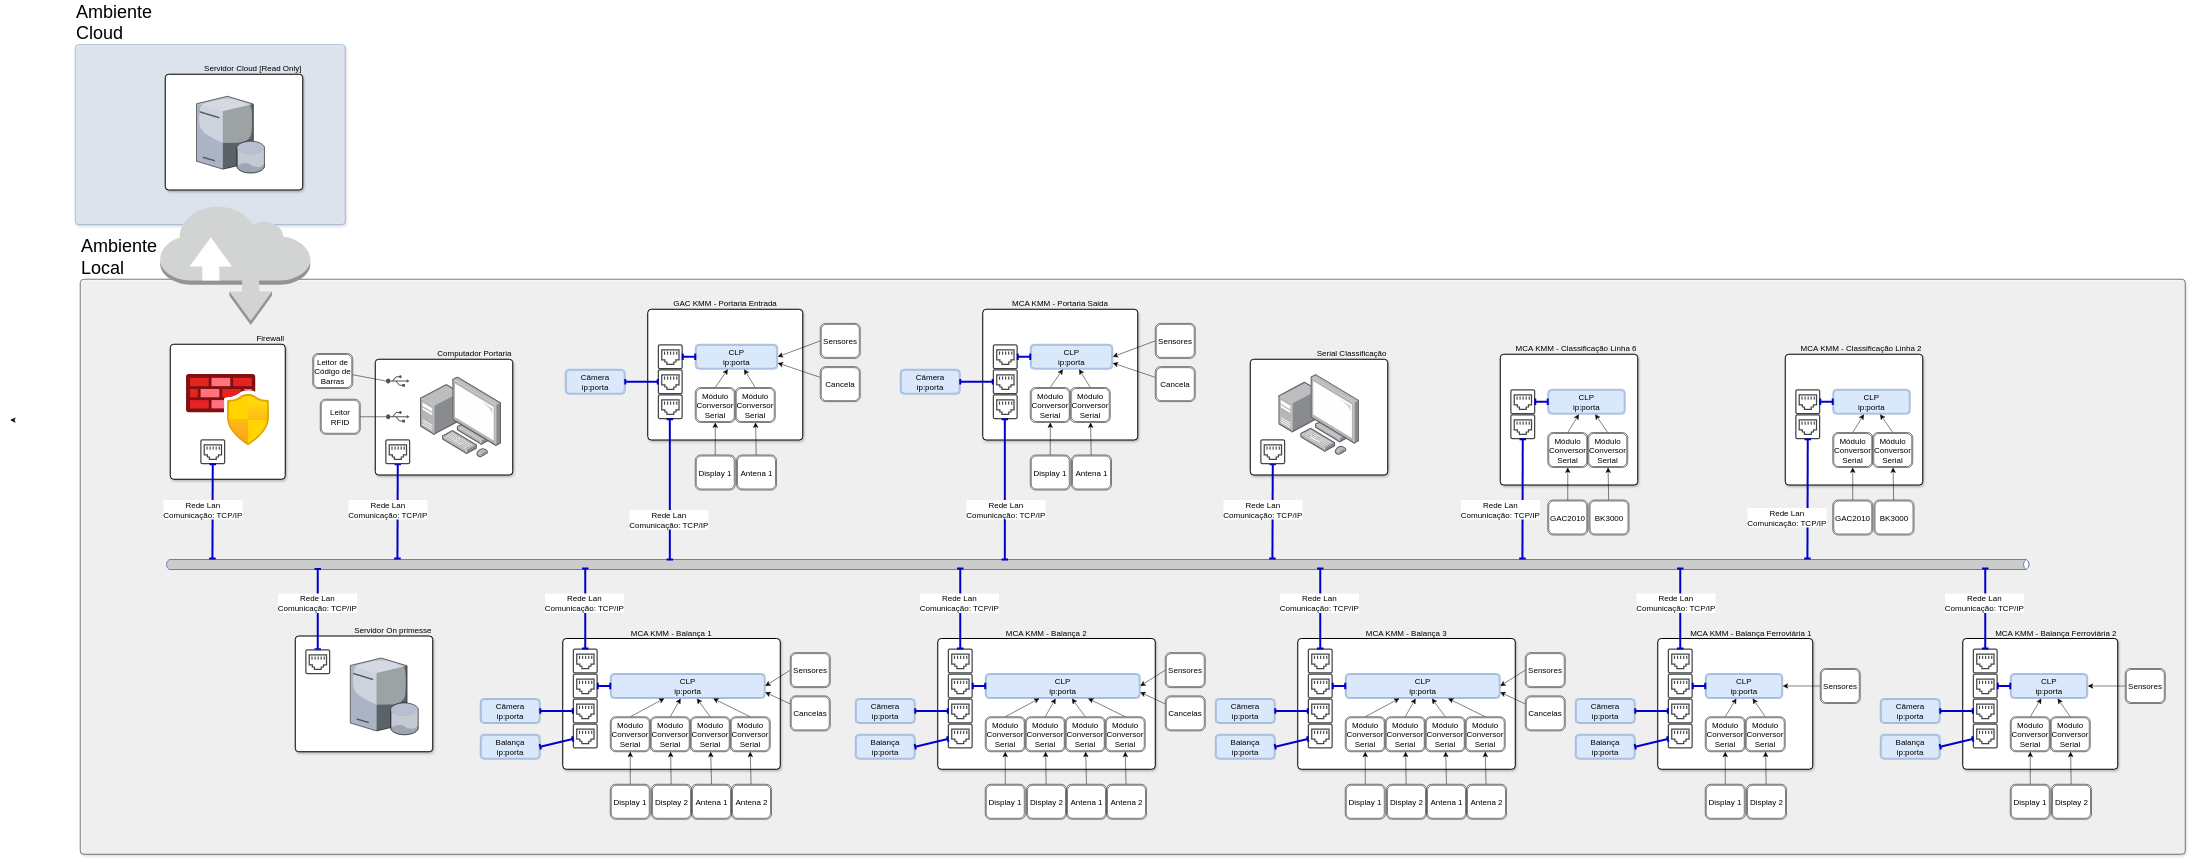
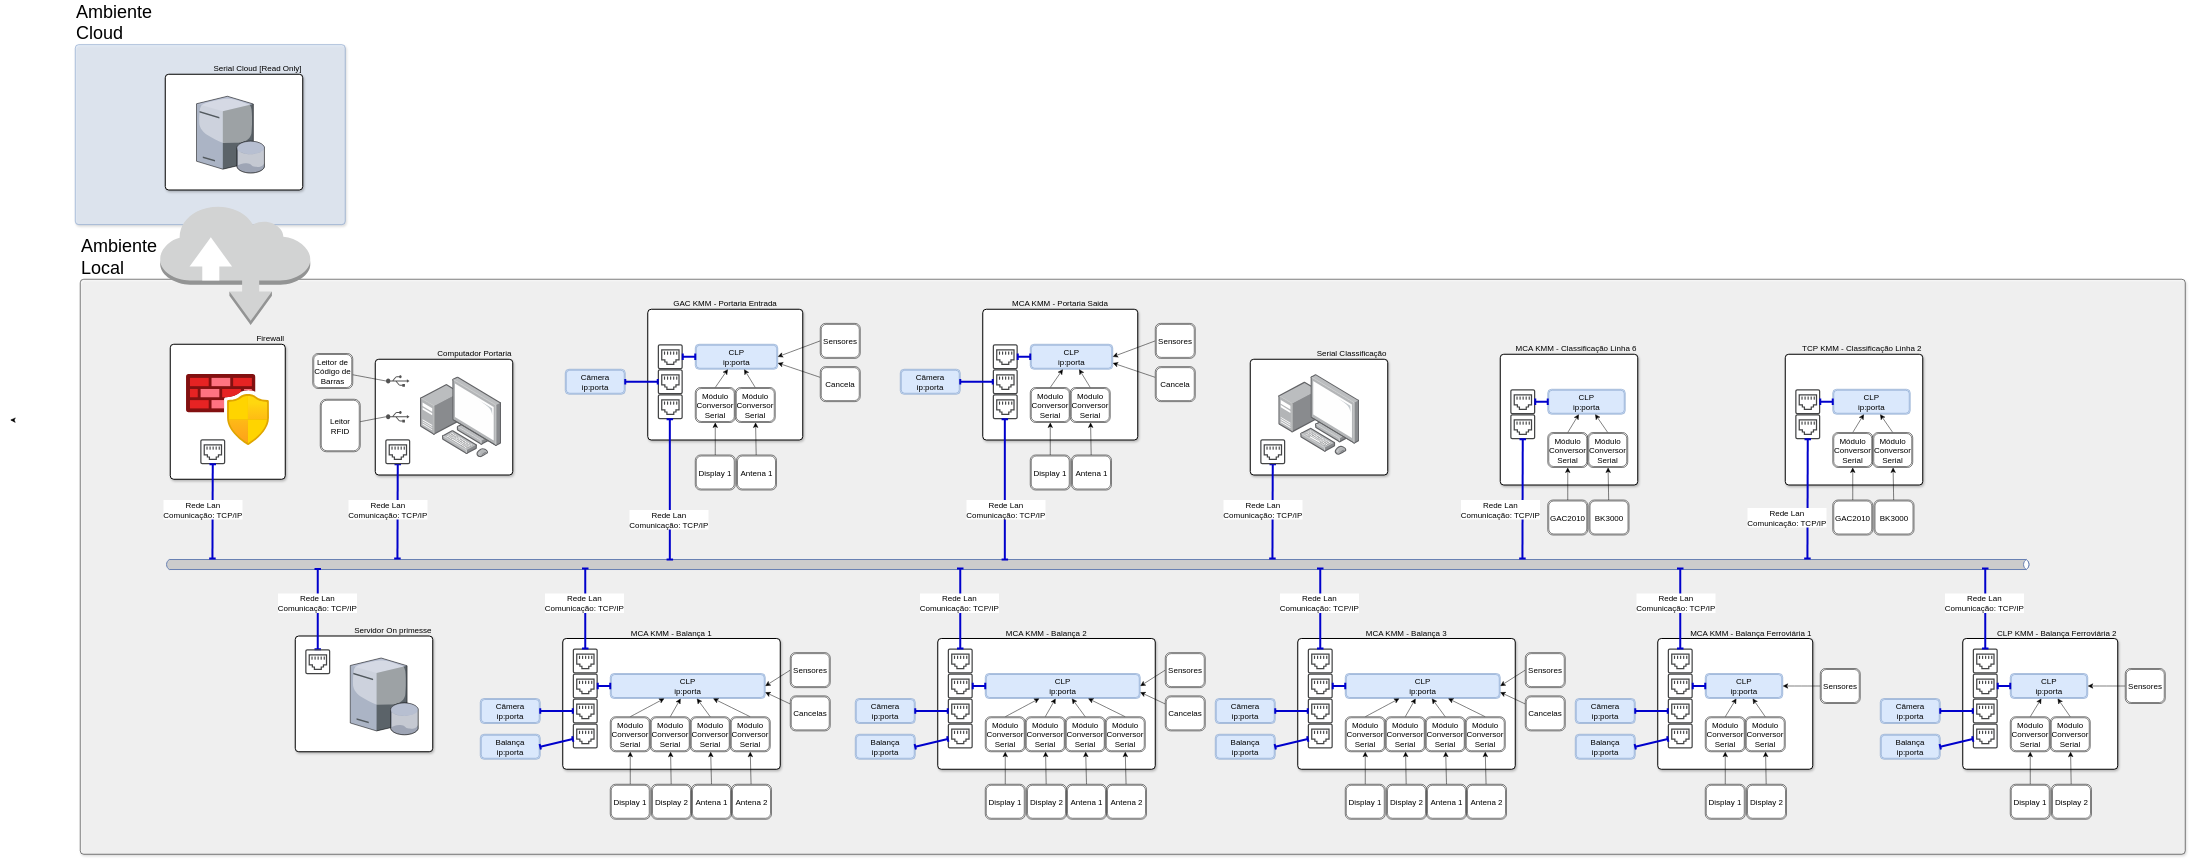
(250, 68) -> (255, 68)
(1862, 348) -> (1862, 348)
(340, 417) -> (340, 426)
(2056, 632) -> (2056, 632)
